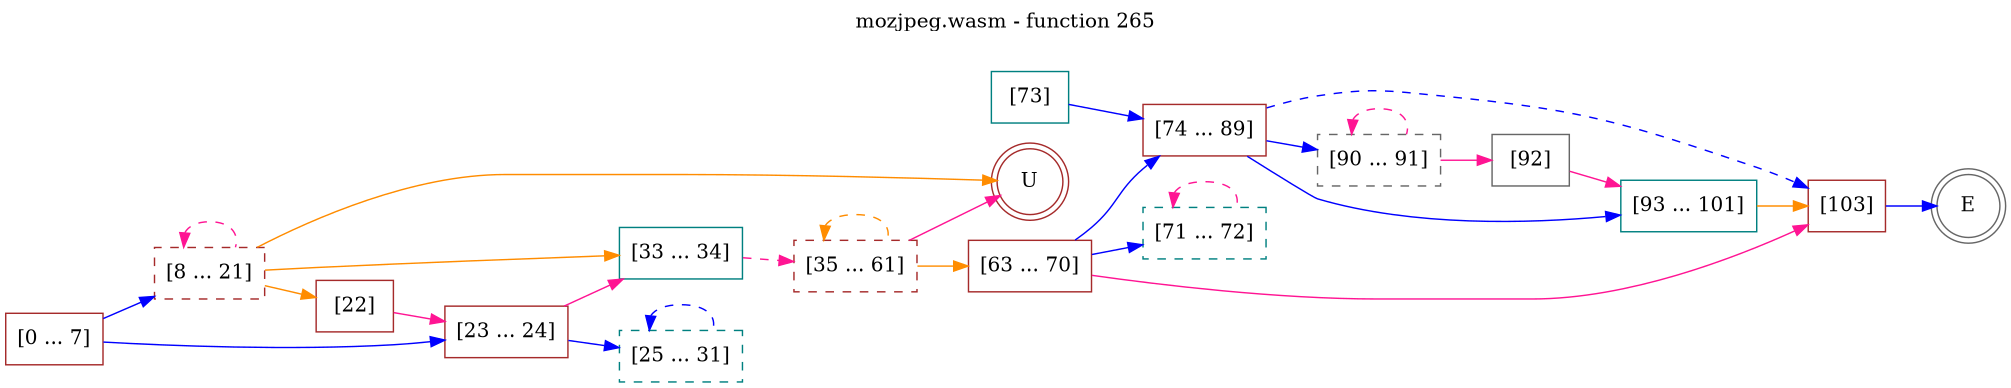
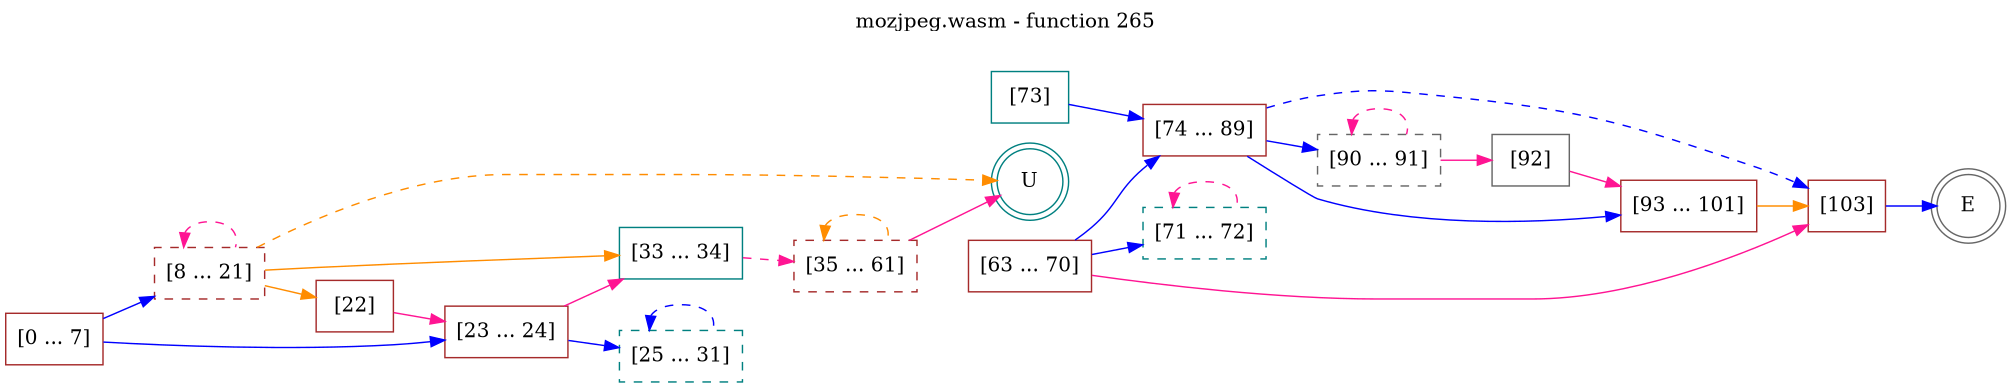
(614, 175) -> (614, 175)
(1030, 182) -> (1030, 182)
(1689, 206) -> (1689, 206)
(935, 266) -> none
